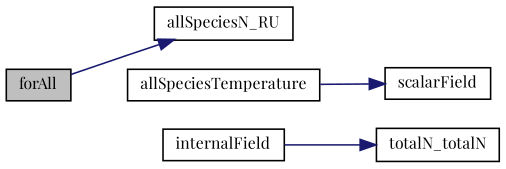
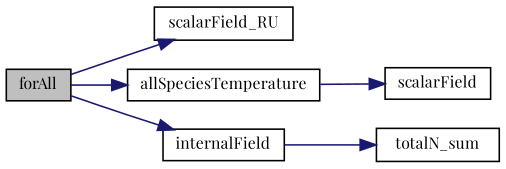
(224, 24) -> (224, 24)
none -> (91, 85)
none -> (115, 111)
(438, 145) -> (438, 145)
